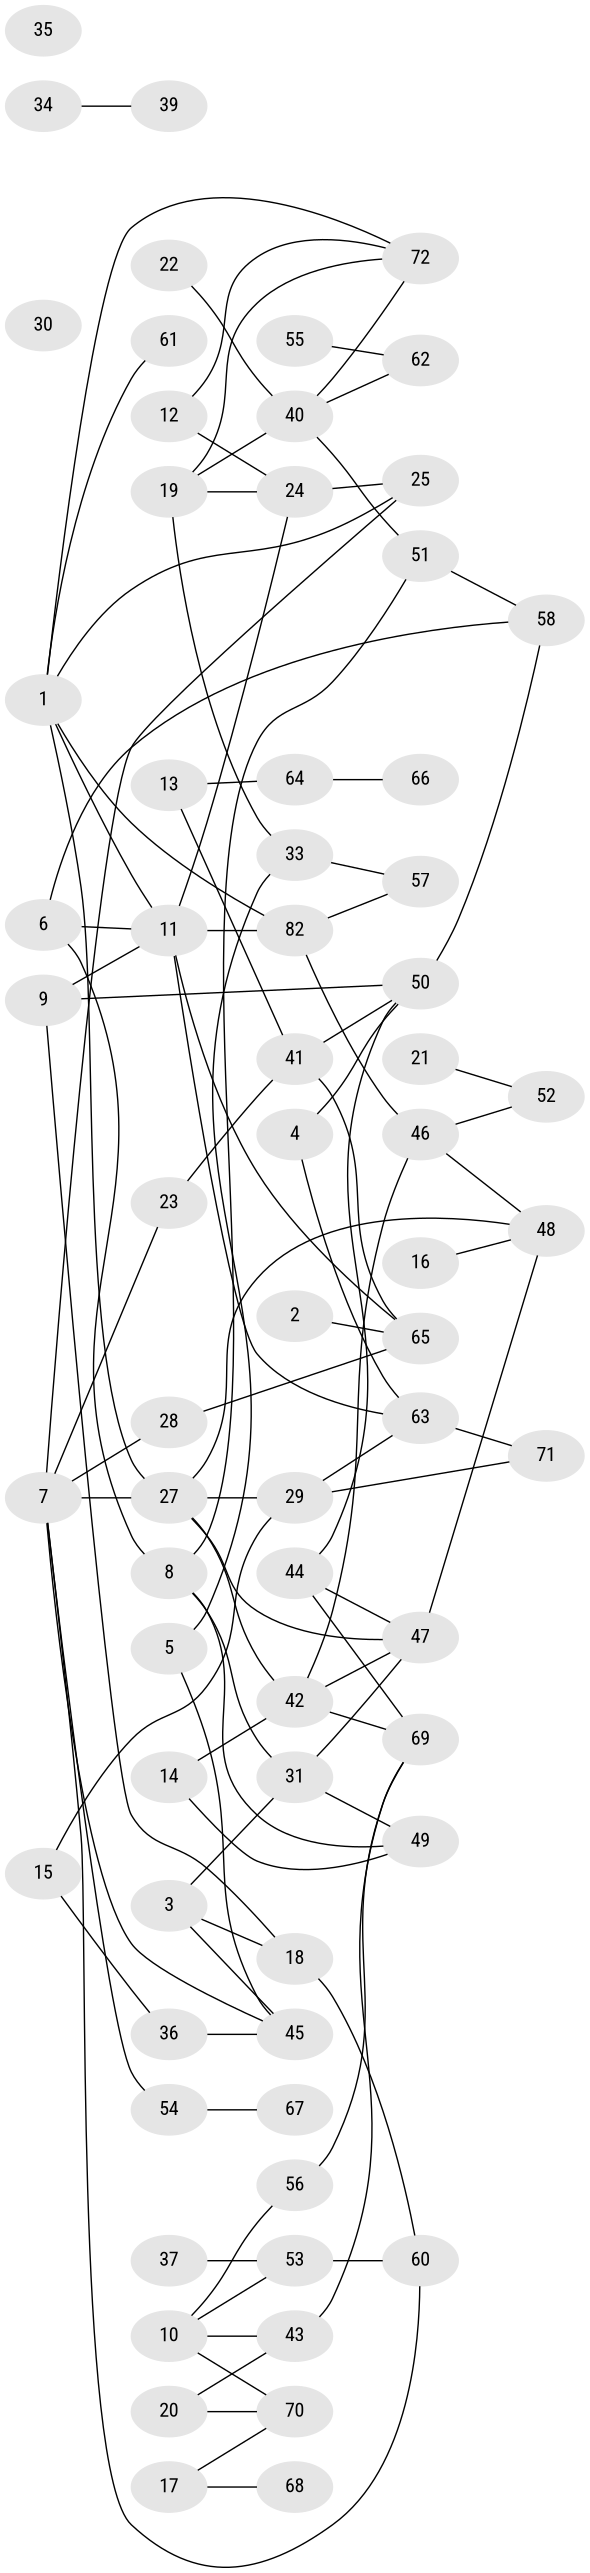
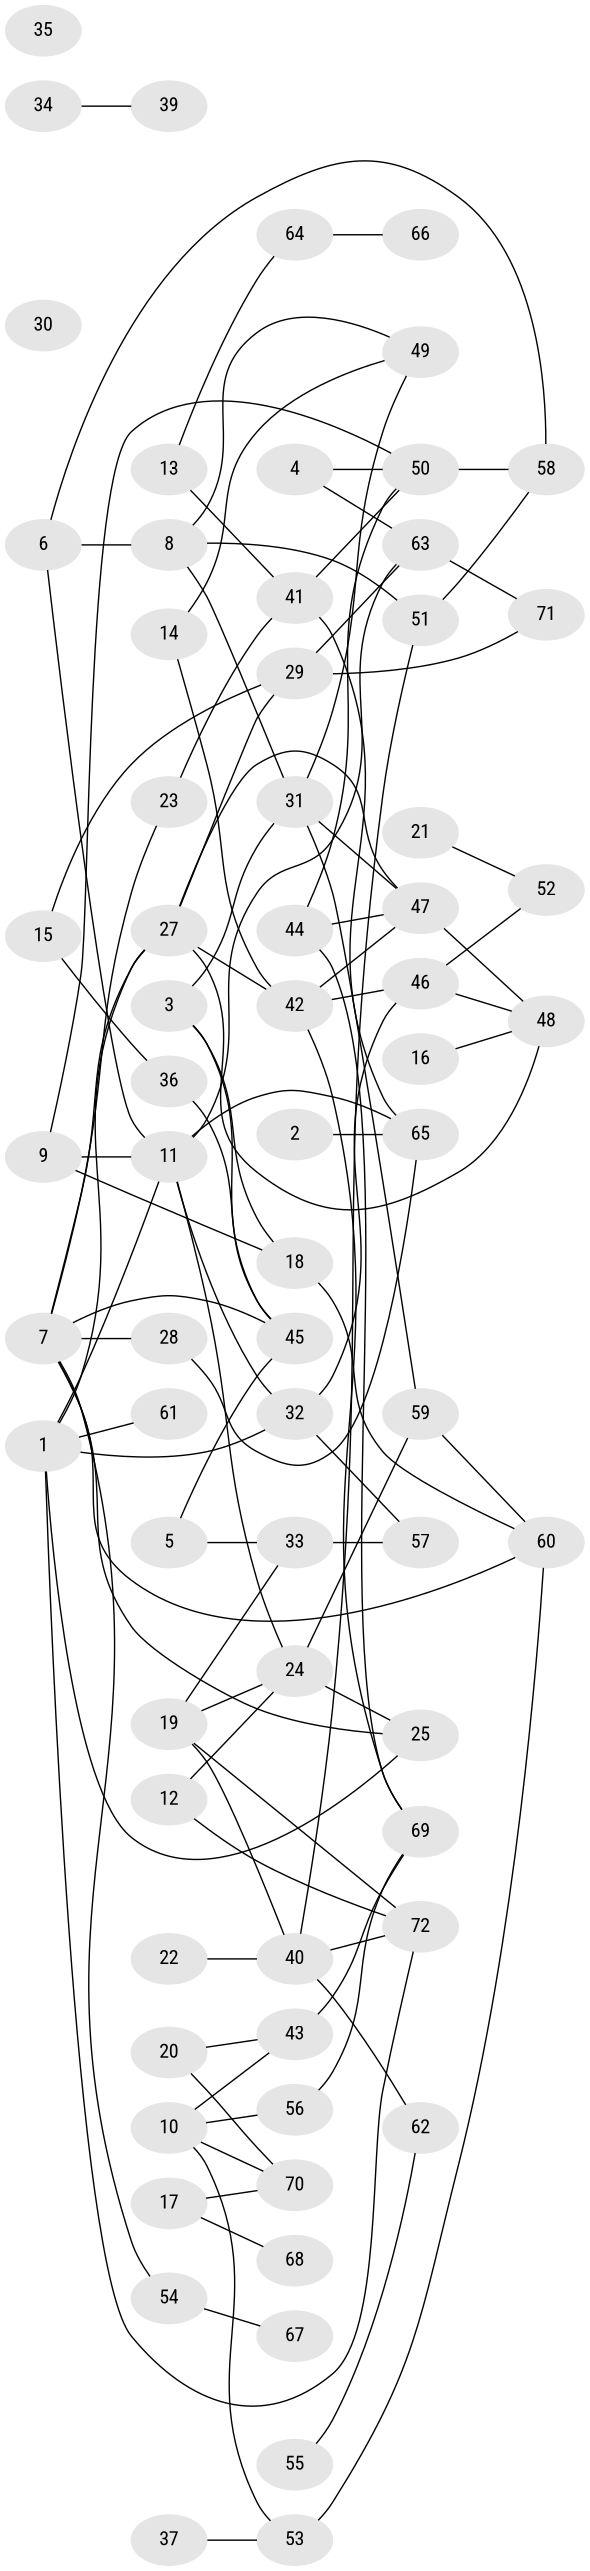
(295, 931) -> (295, 1414)
none -> (421, 1414)
